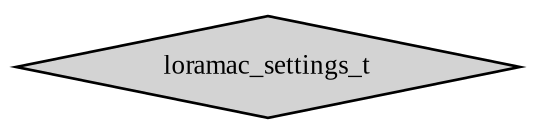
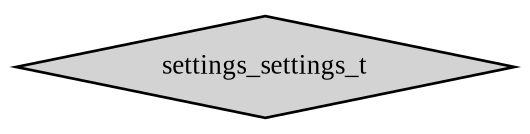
(268, 67) -> (265, 67)
